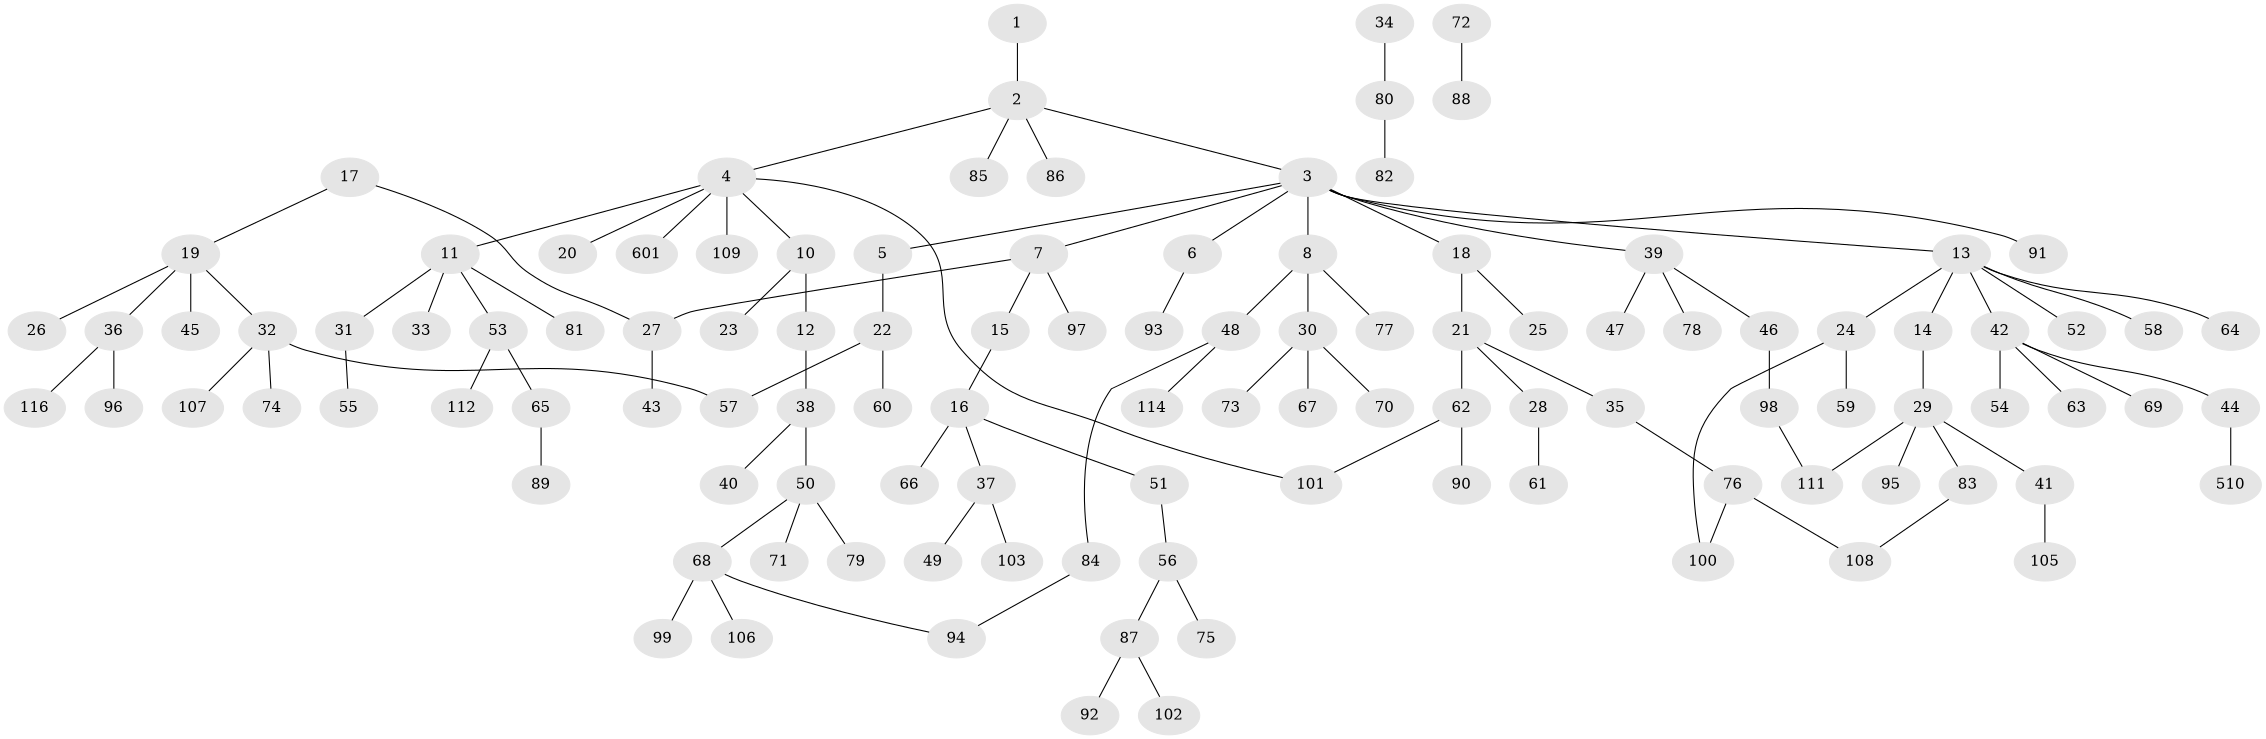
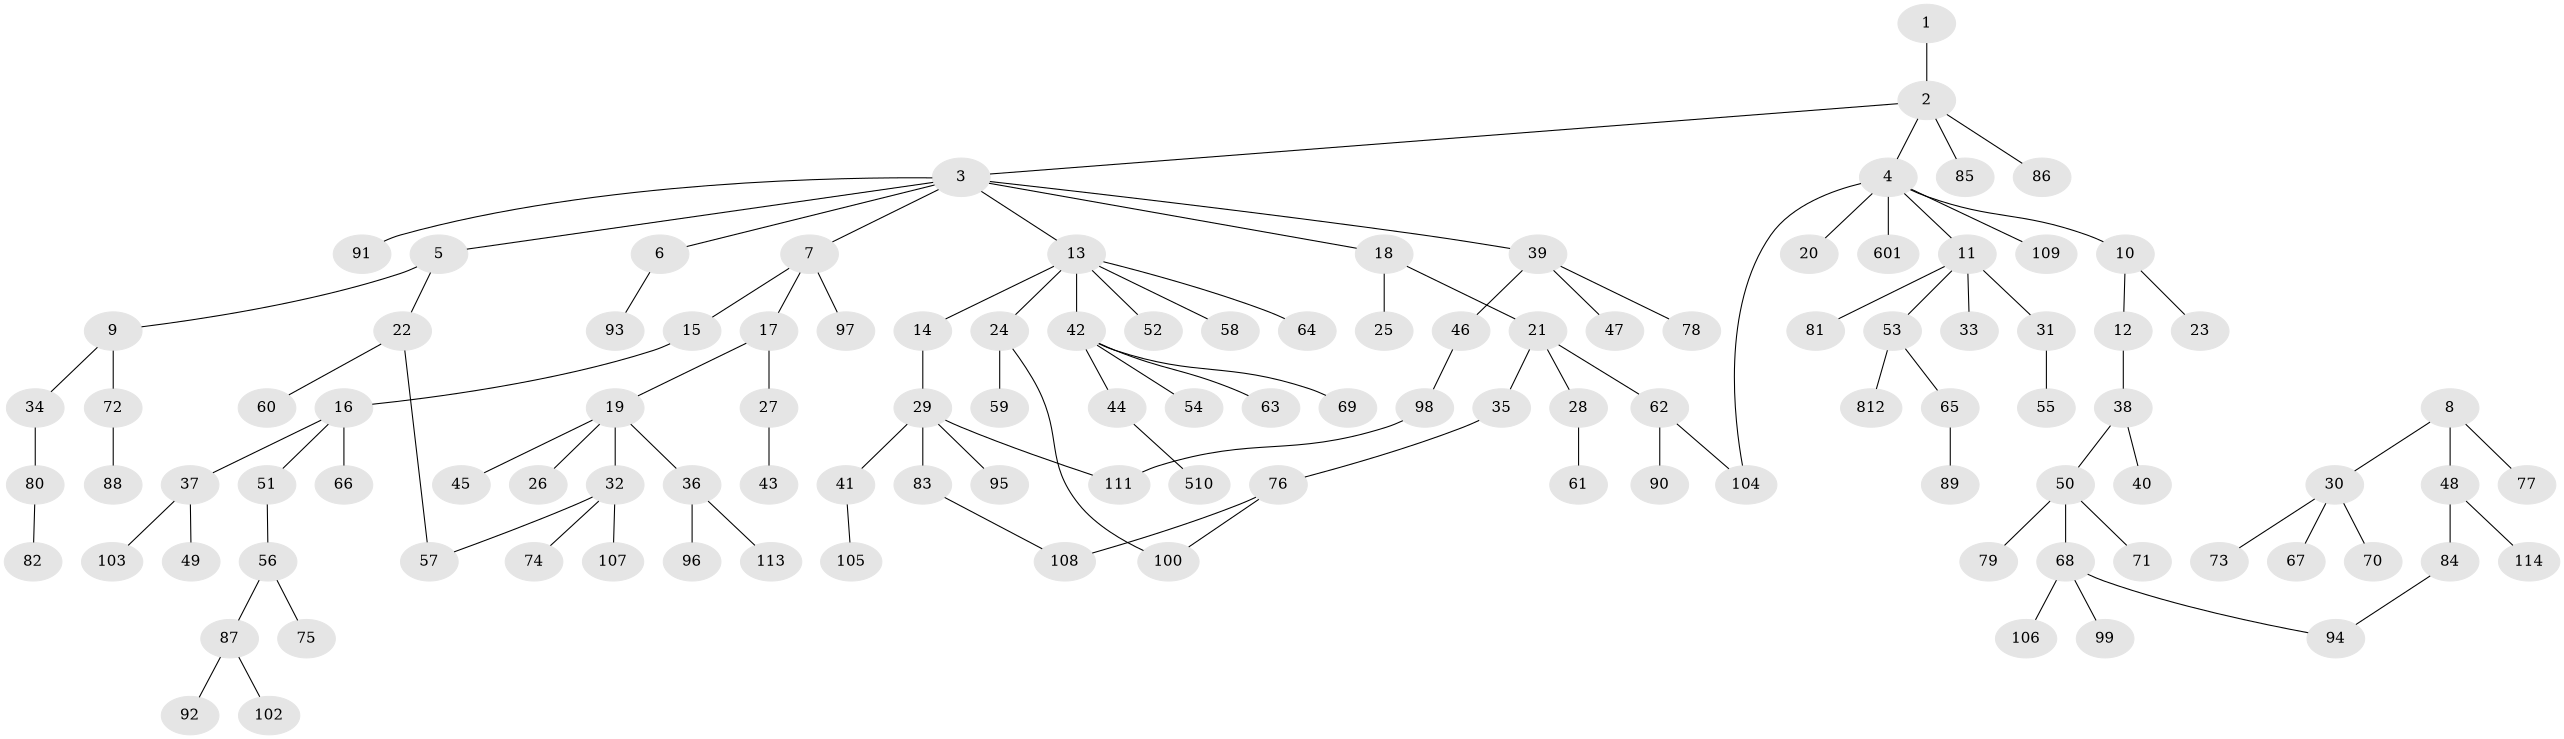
(1308, 216) -> none
(842, 286) -> (789, 293)
none -> (113, 331)
(35, 408) -> (771, 562)
(462, 408) -> (1871, 408)
(1311, 485) -> (1746, 485)
